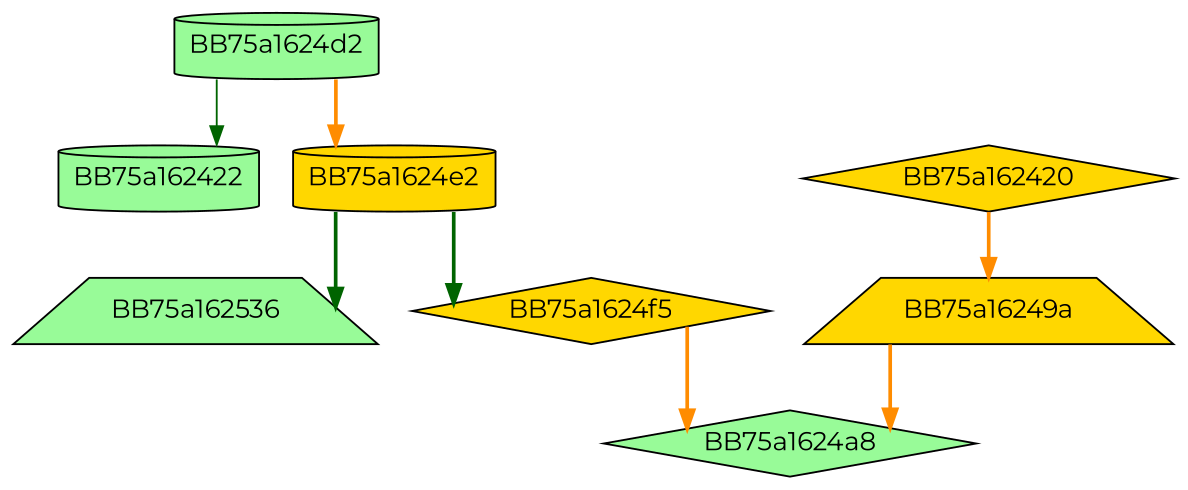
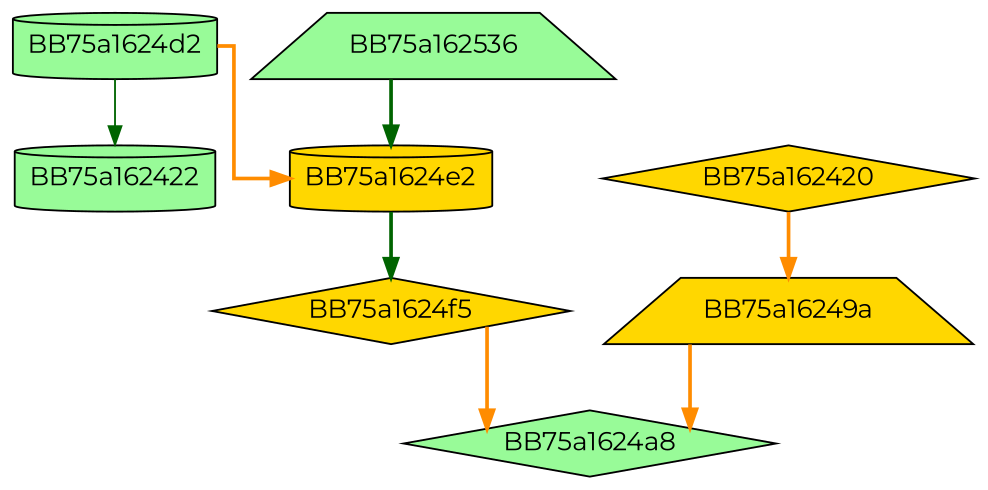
(336, 250) -> (391, 103)
